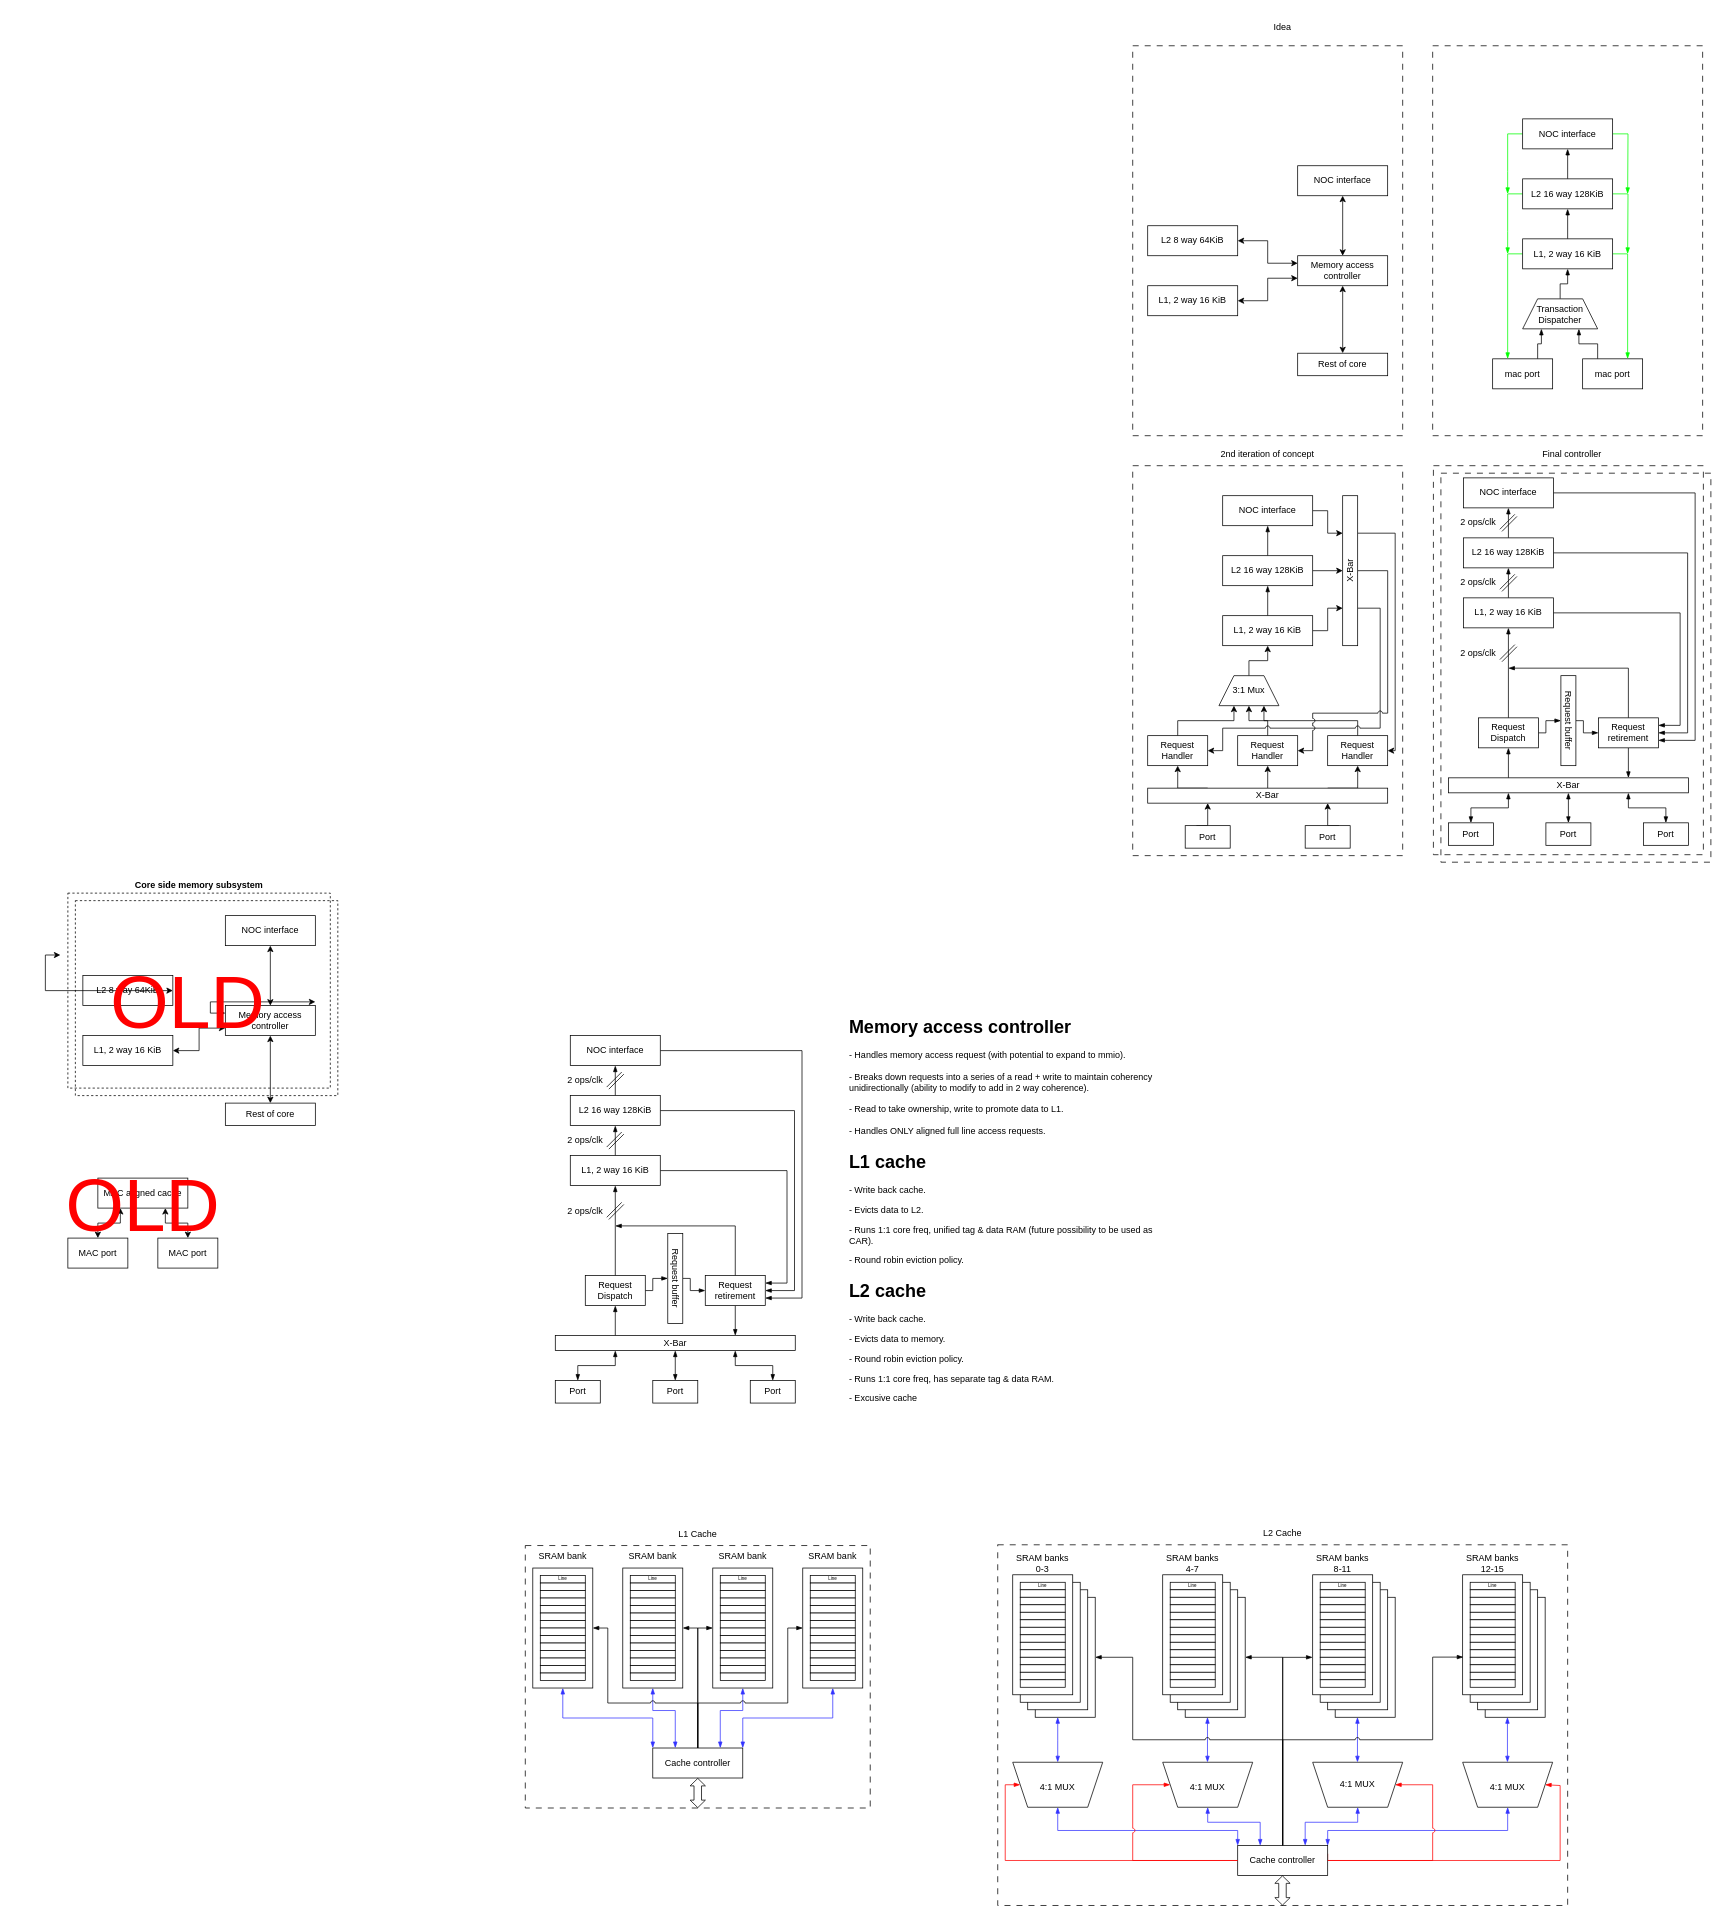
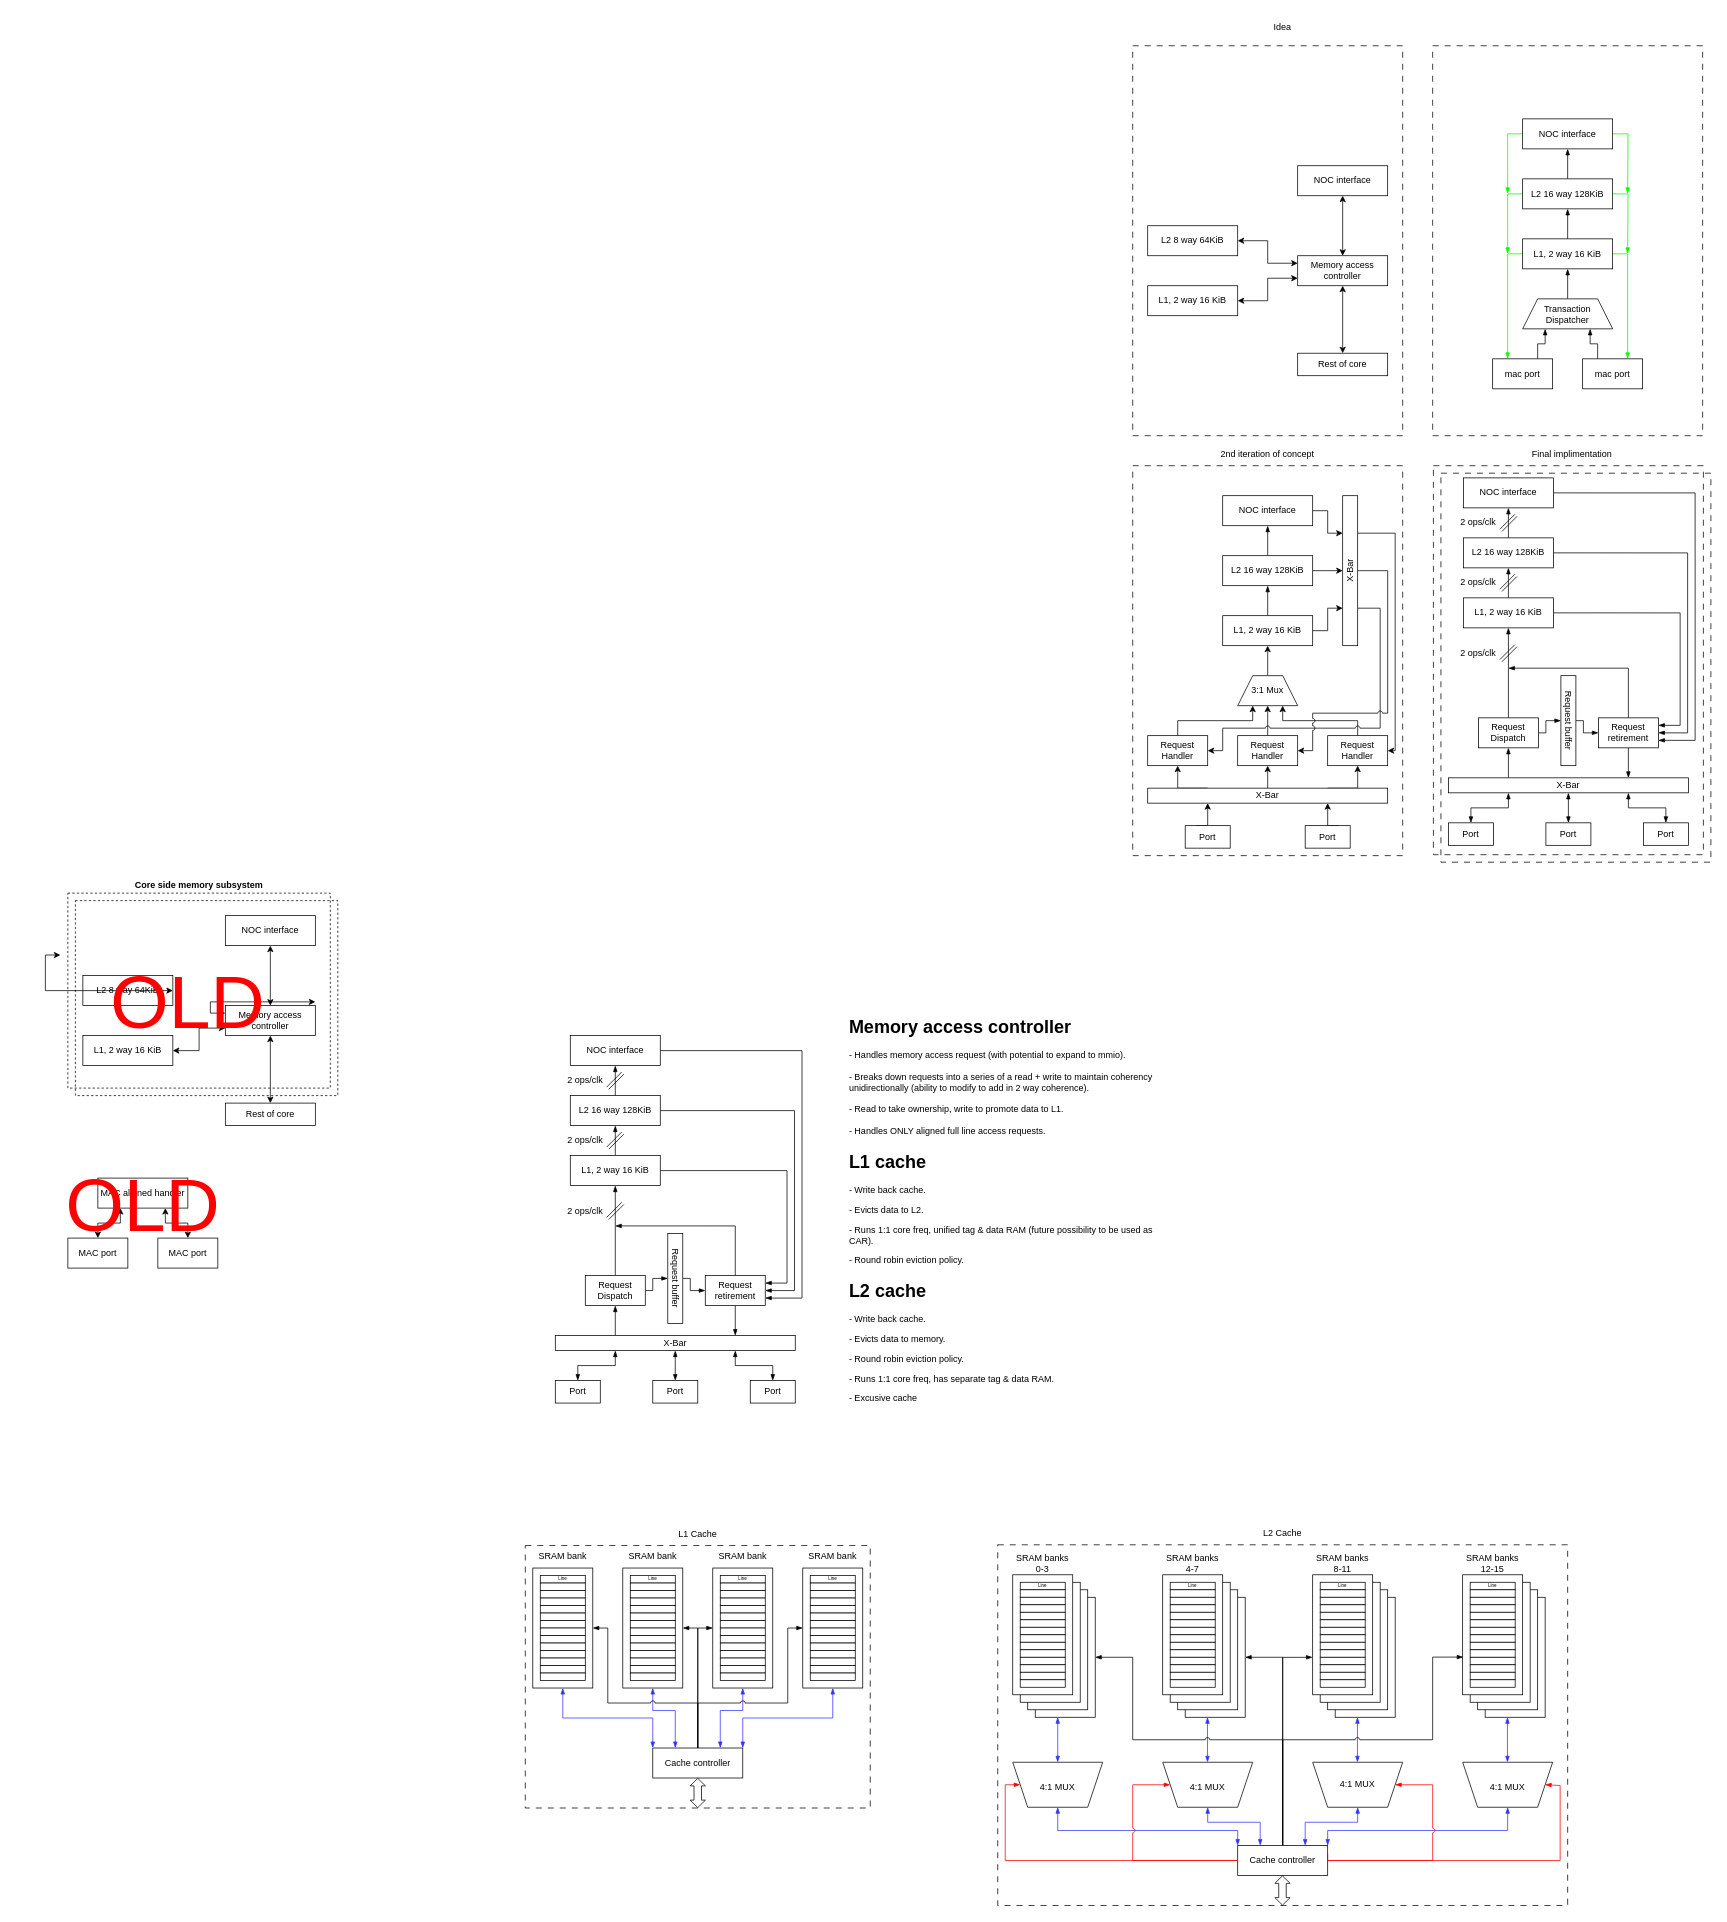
(1560, 314) -> (1568, 314)
(1572, 454) -> (1572, 454)
(1249, 690) -> (1268, 690)
(143, 1193) -> (143, 1193)
